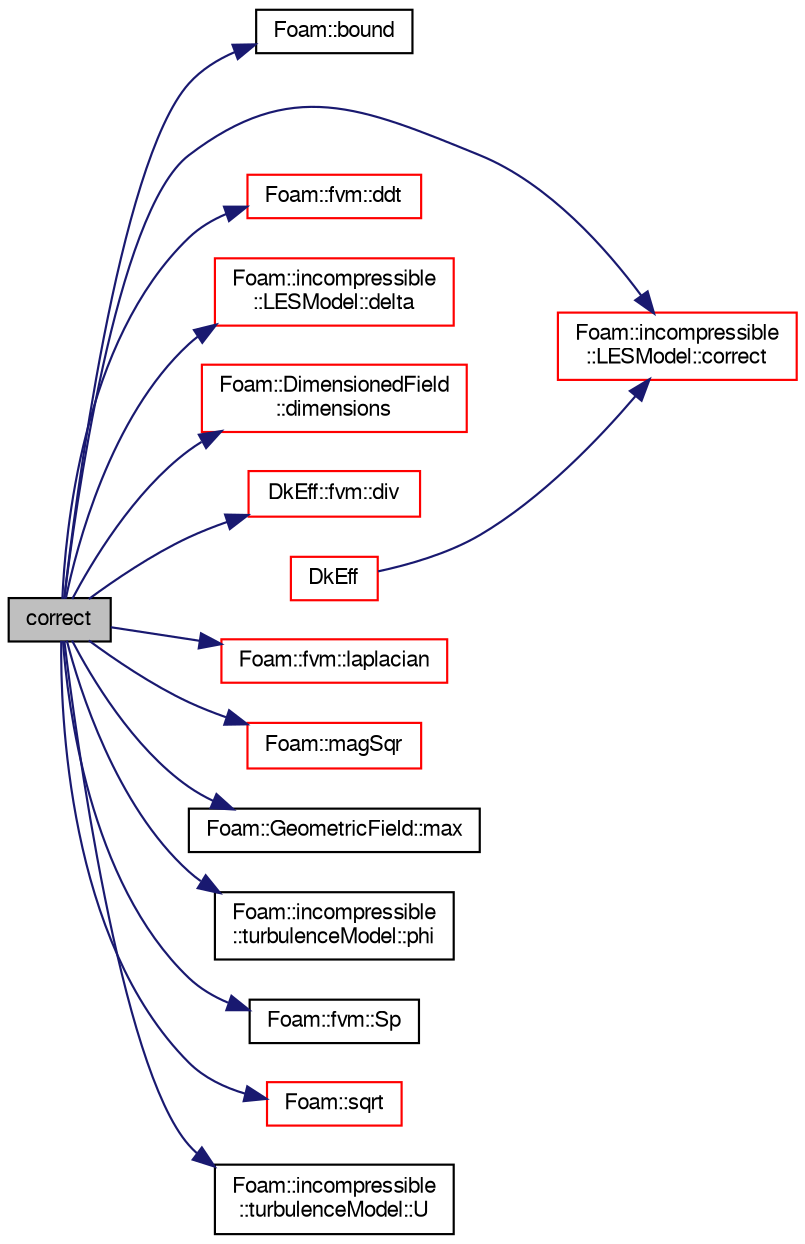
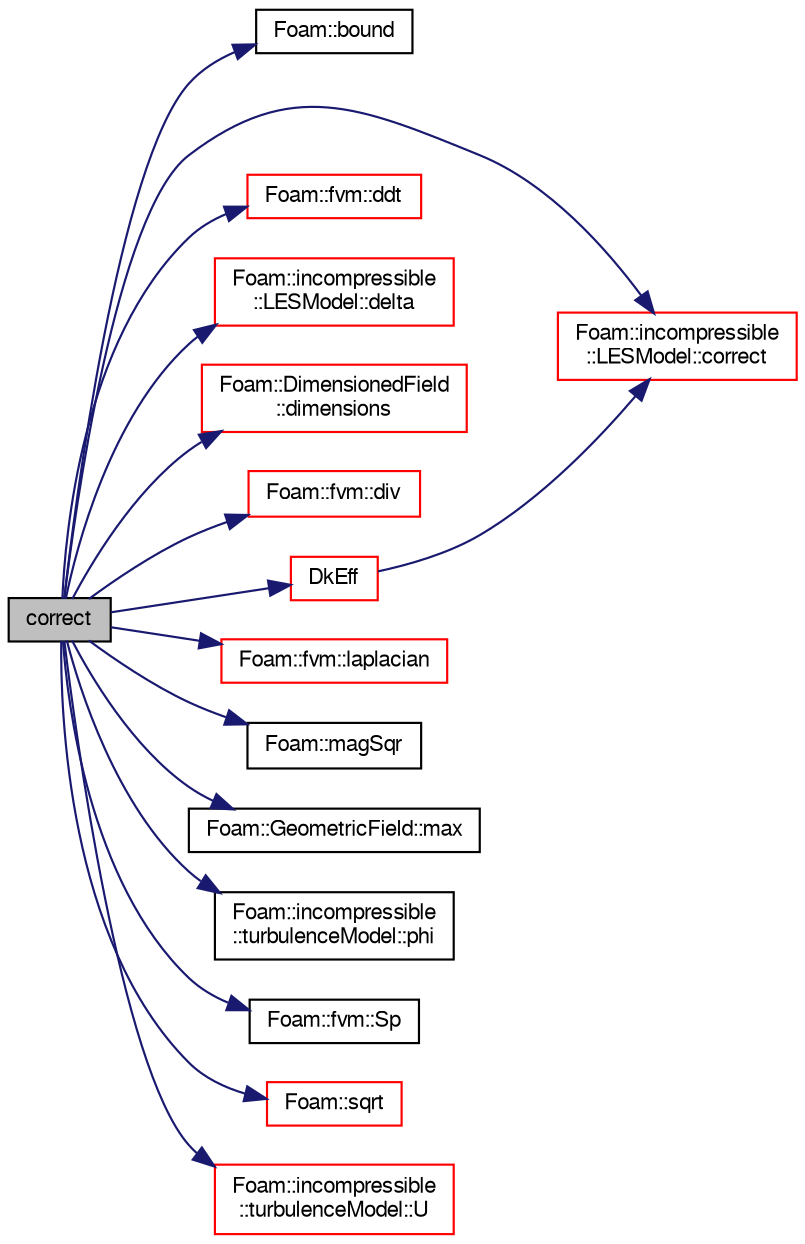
(334, 494) -> (334, 494)
none -> (190, 600)
(334, 746) -> (334, 746)
(334, 1199) -> (334, 1199)
